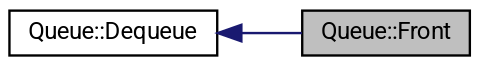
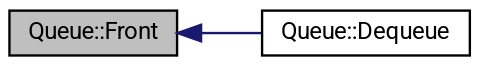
(272, 33) -> (231, 33)
